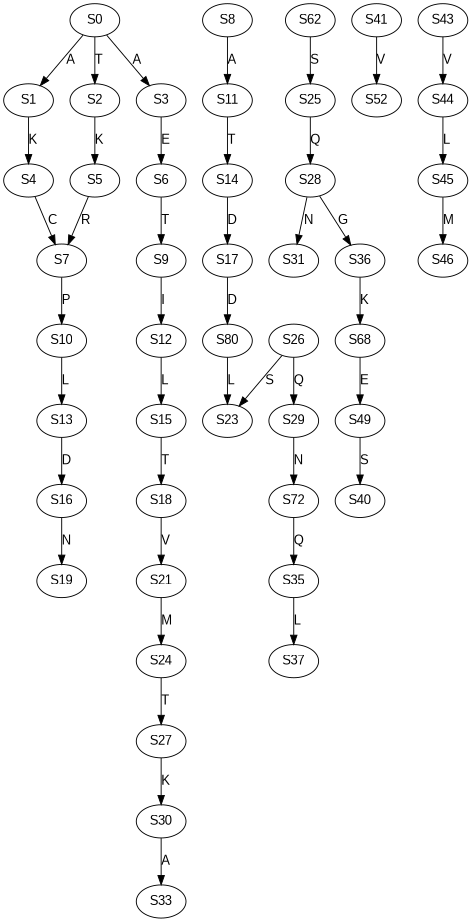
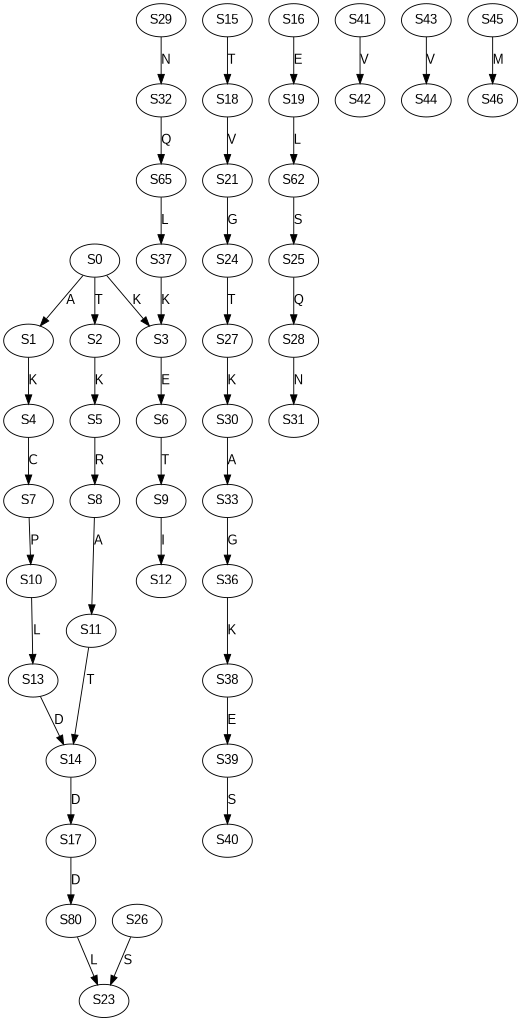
(137, 60) -> (137, 301)
(377, 100) -> (360, 100)
none -> (294, 136)
(443, 136) -> none
(80, 216) -> (95, 456)
(333, 217) -> (227, 536)
none -> (161, 296)
(360, 341) -> (227, 680)
(161, 376) -> none
(294, 376) -> none
(360, 421) -> (227, 761)
(62, 456) -> (50, 716)
(294, 501) -> (161, 100)
(66, 541) -> (298, 60)
(294, 581) -> (161, 180)
(167, 621) -> (233, 221)
